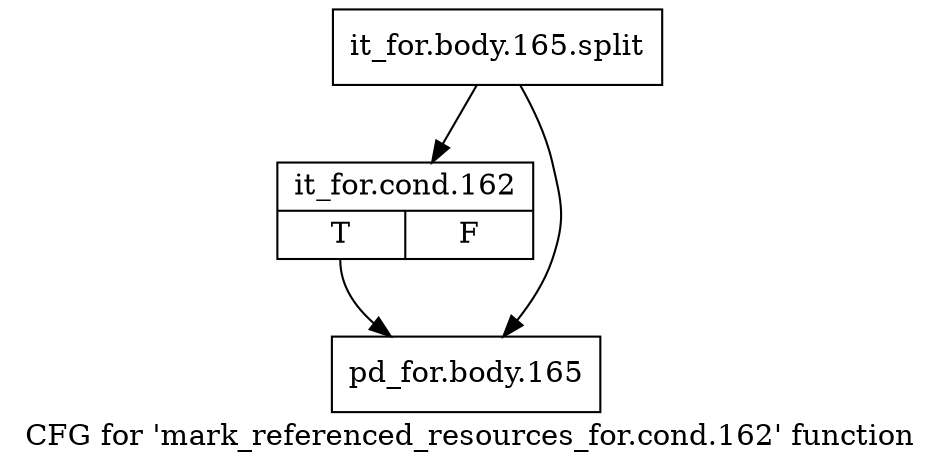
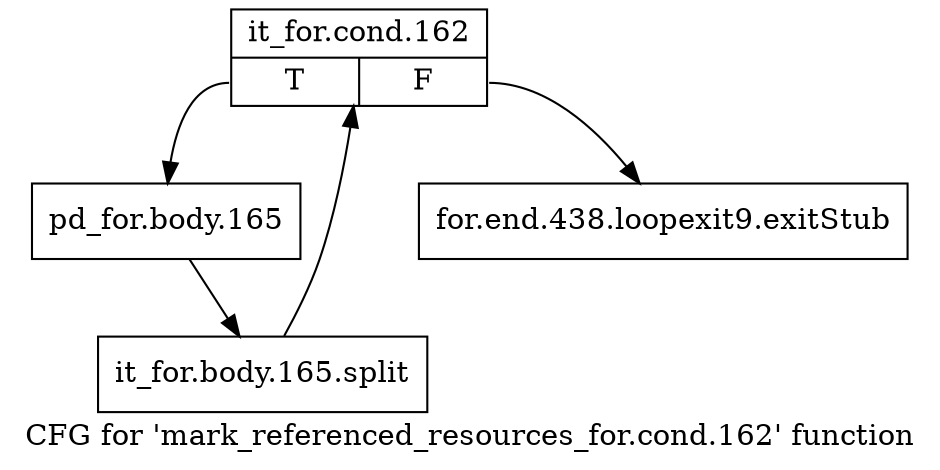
(560, 205) -> (209, 289)
none -> (663, 221)
